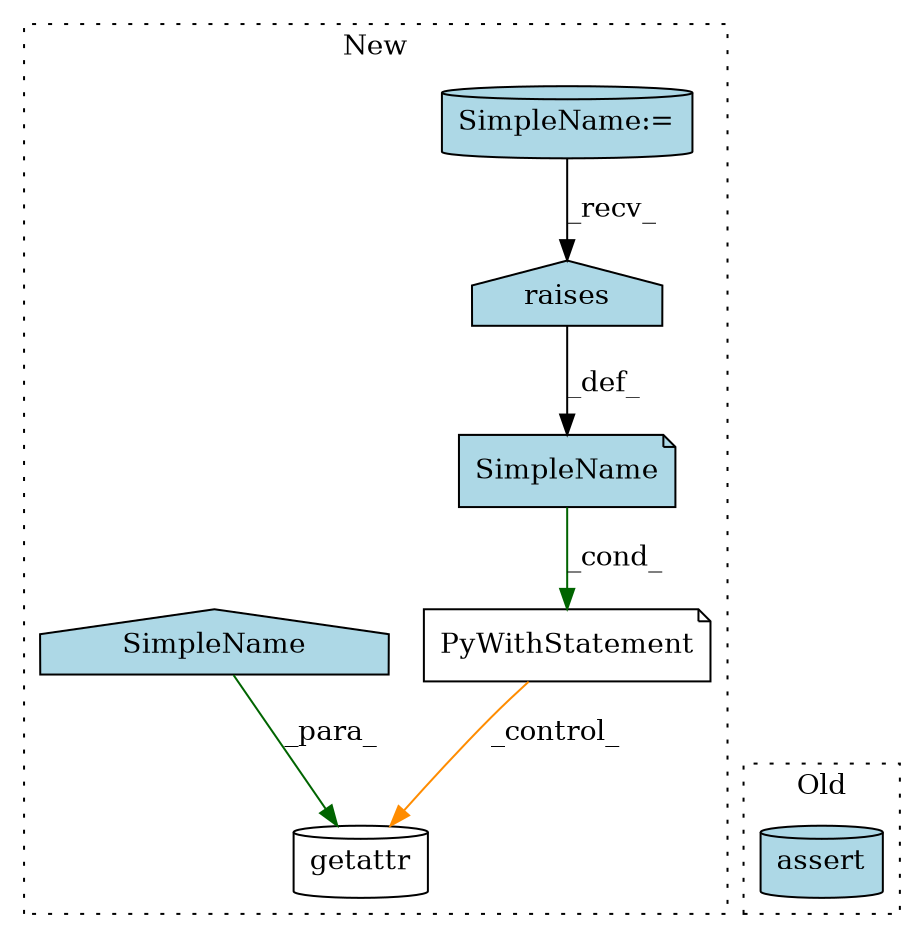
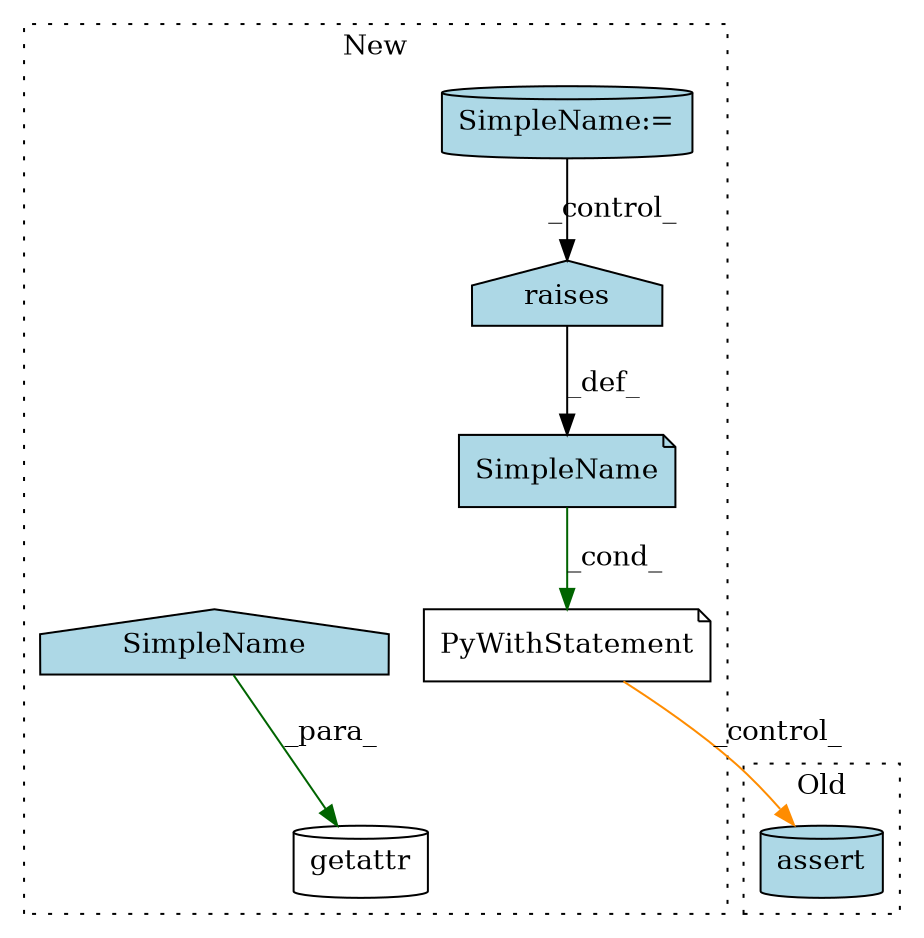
(612, 209) -> (612, 209)
(465, 744) -> (706, 740)
